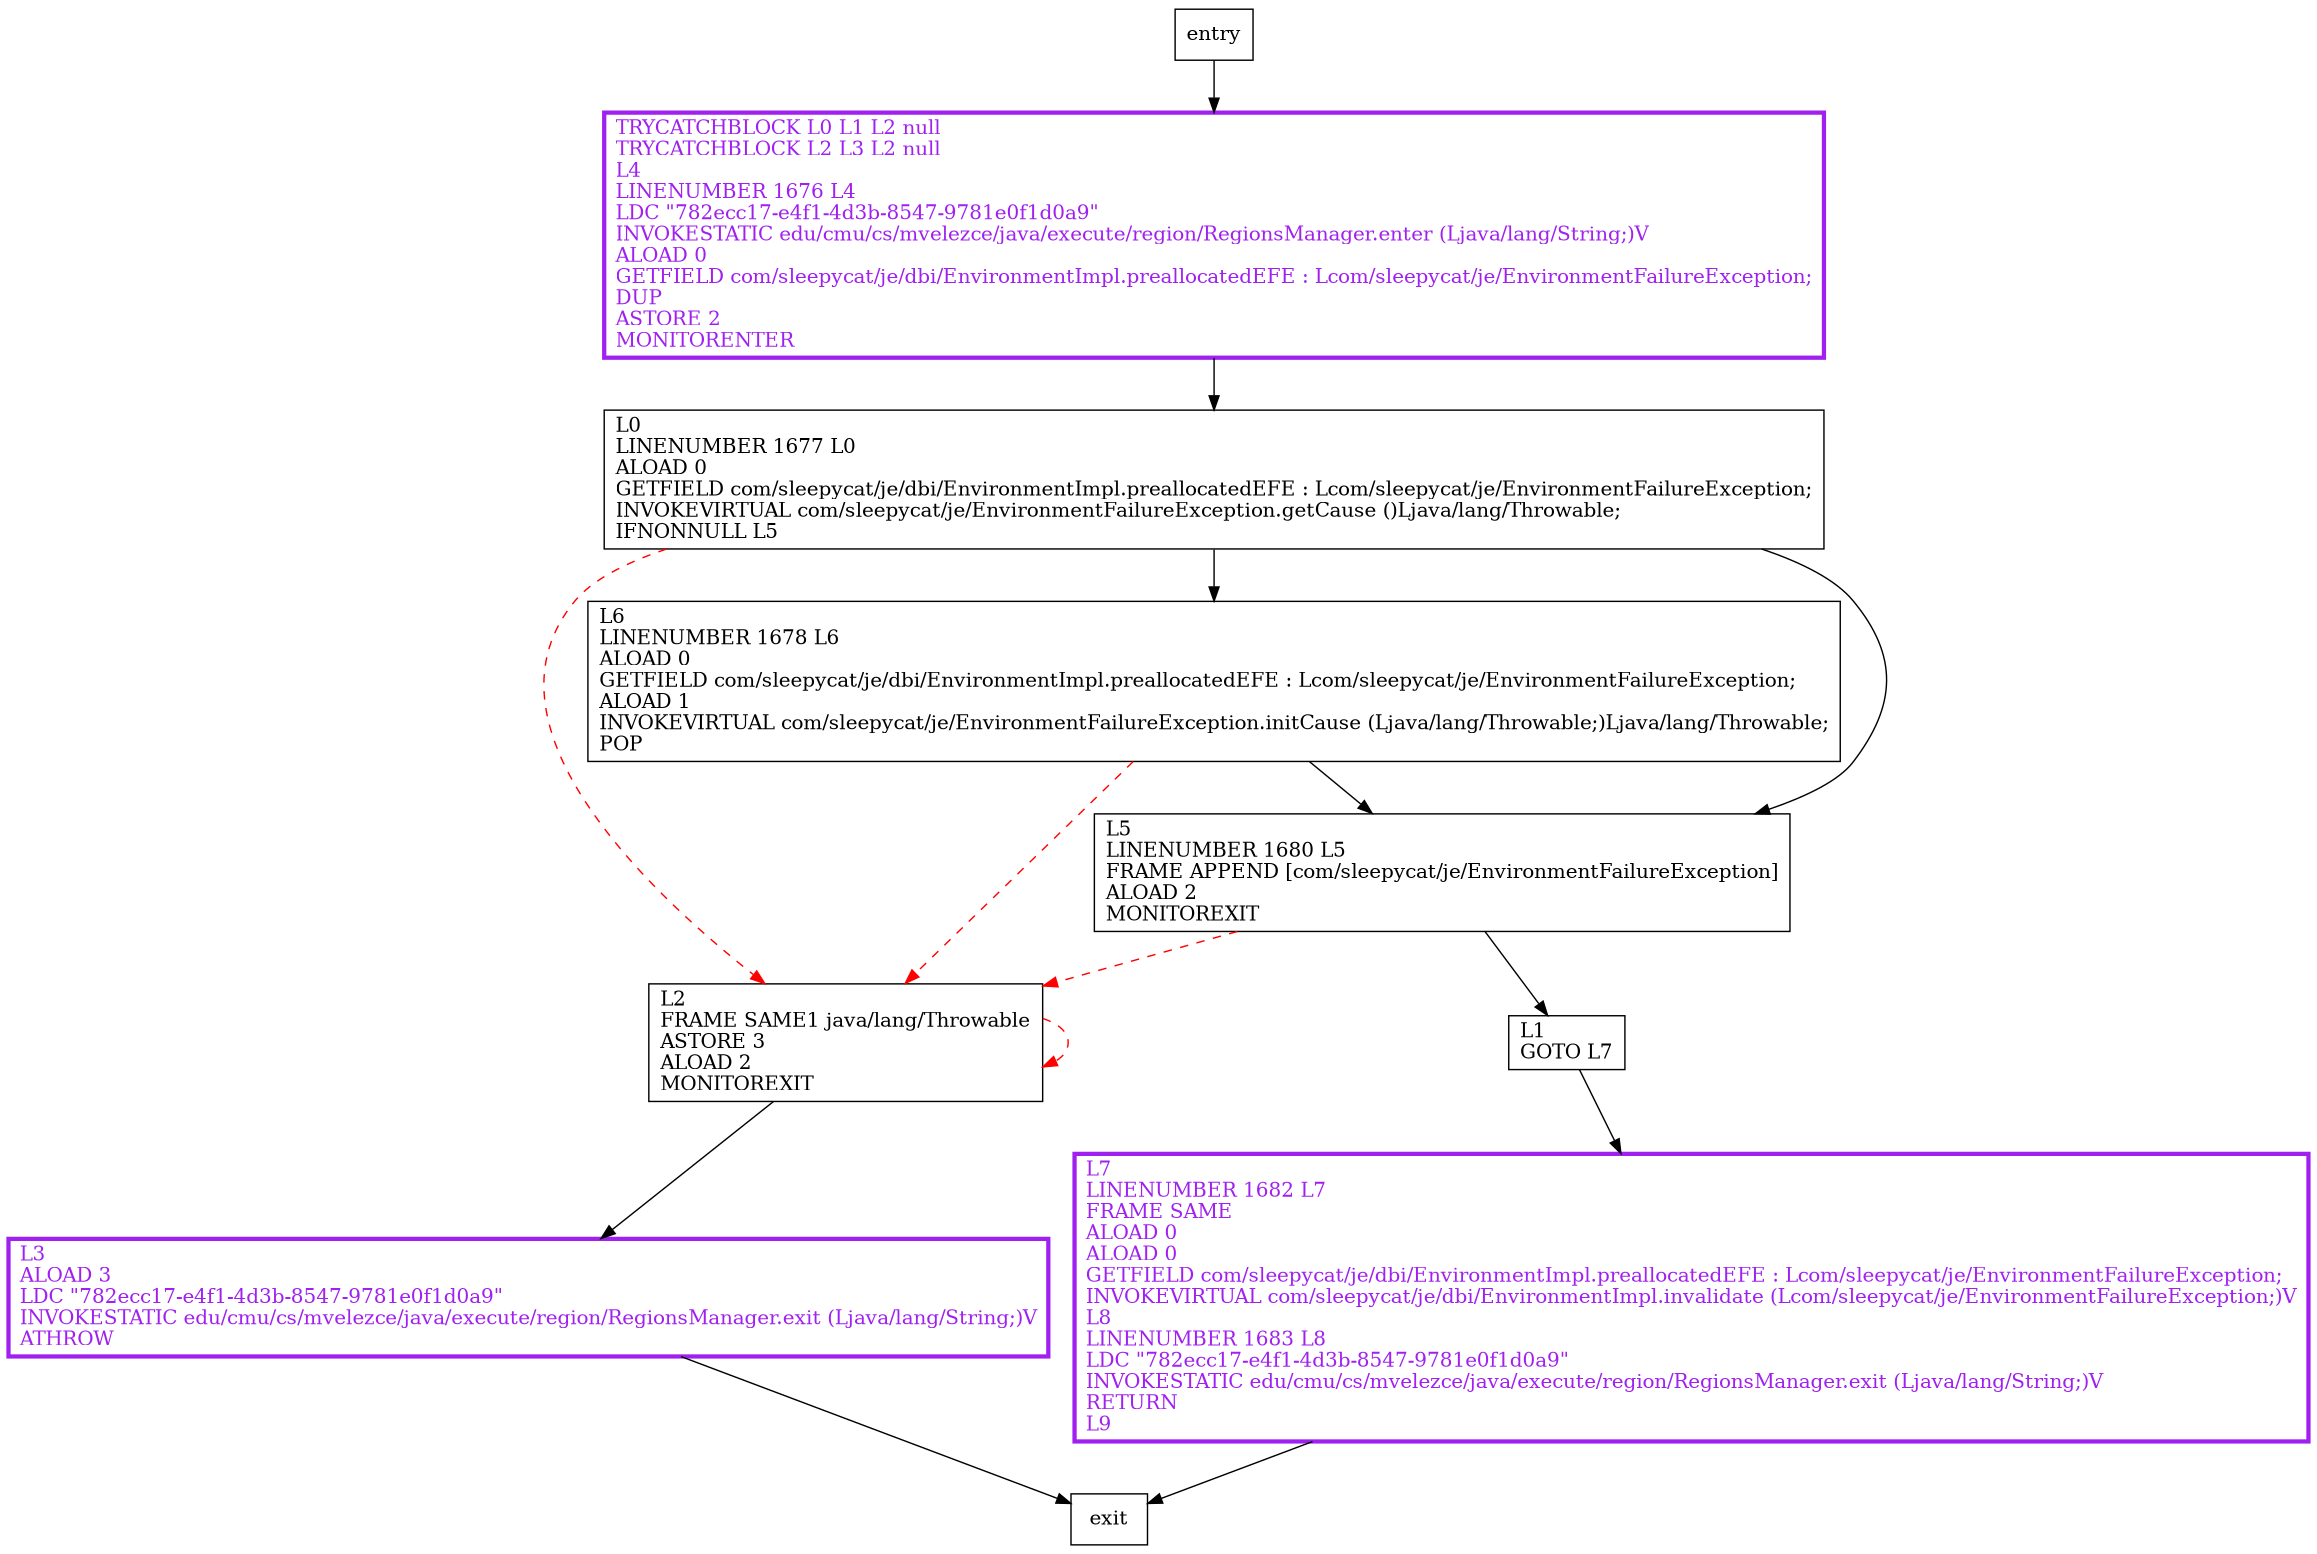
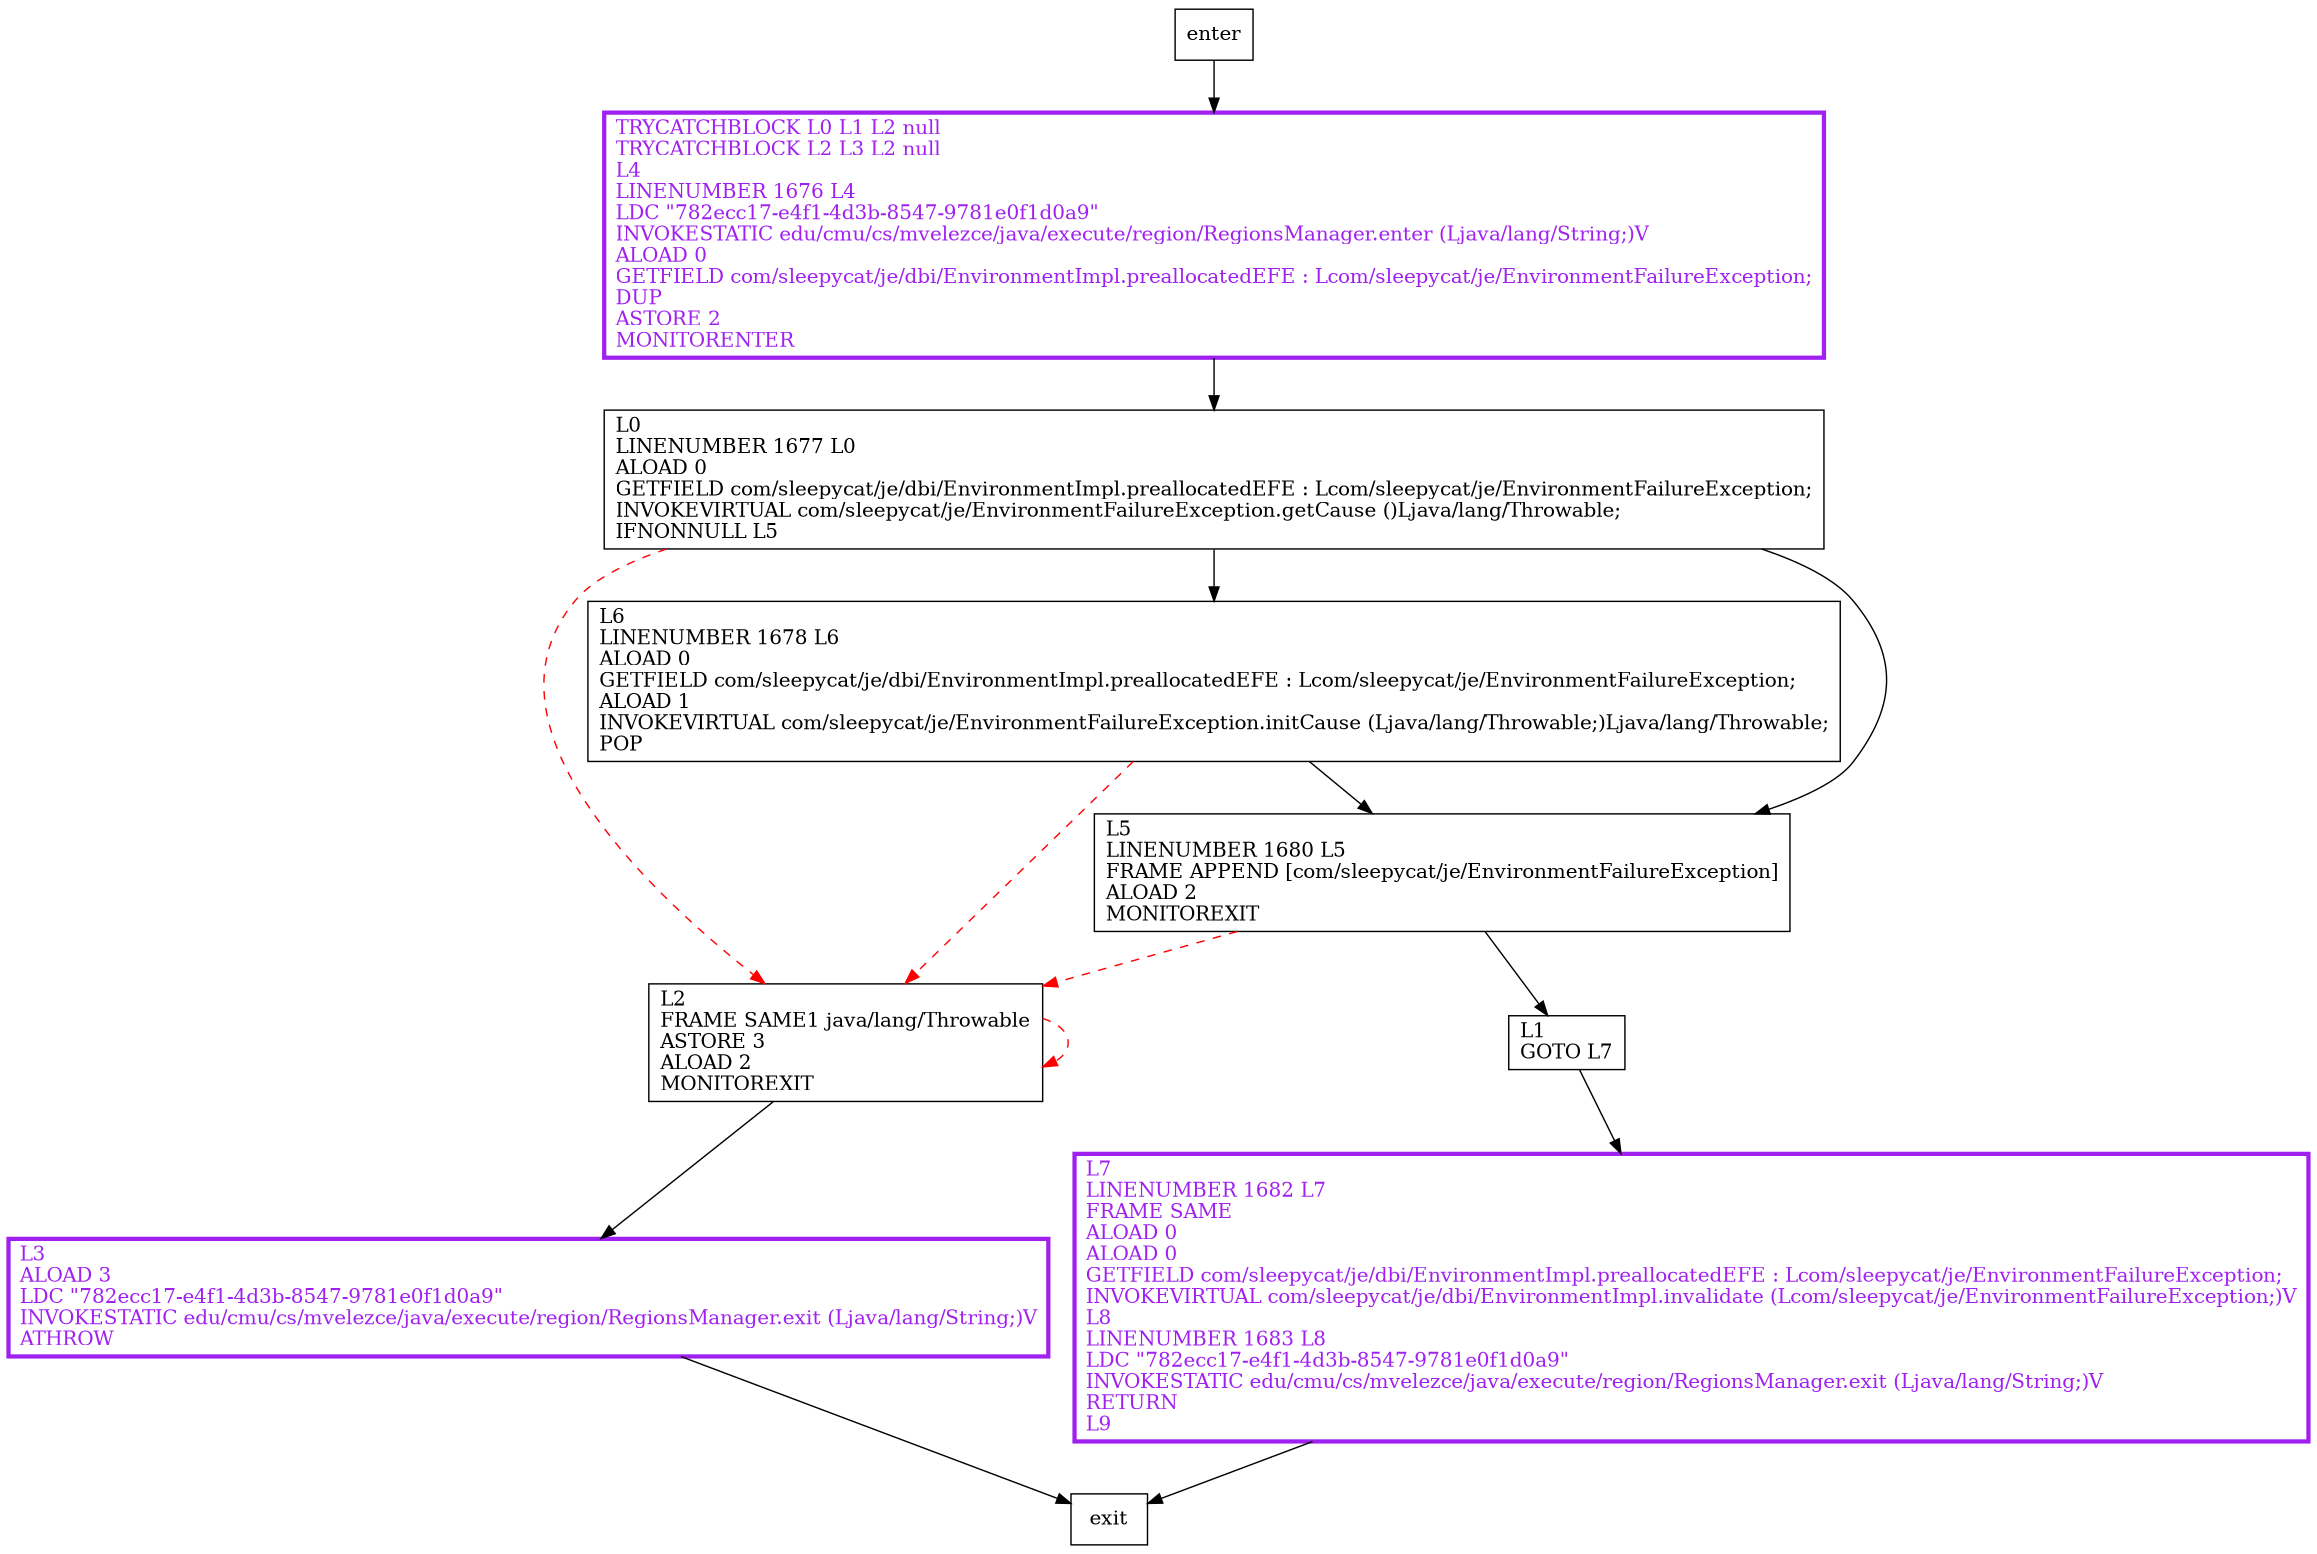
(1214, 35) -> (1214, 35)
